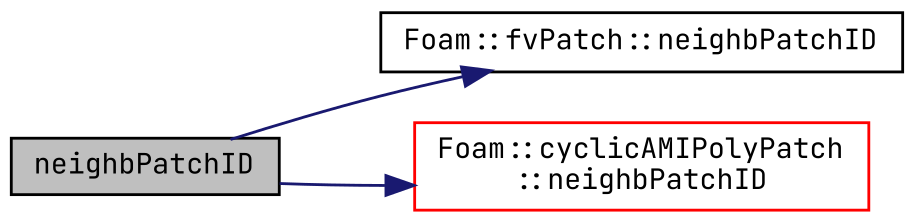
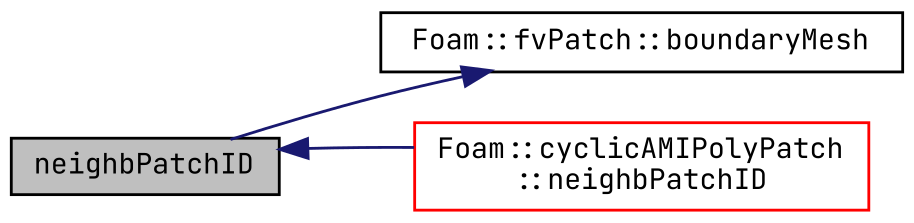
(642, 42) -> (642, 42)
(332, 185) -> (361, 148)
